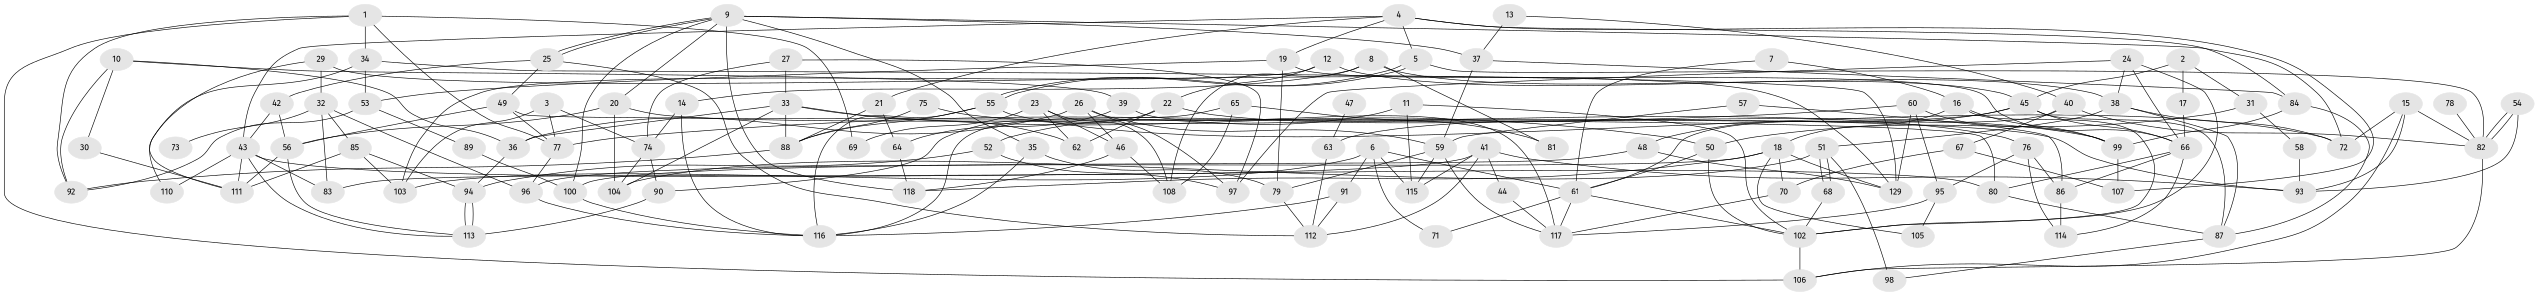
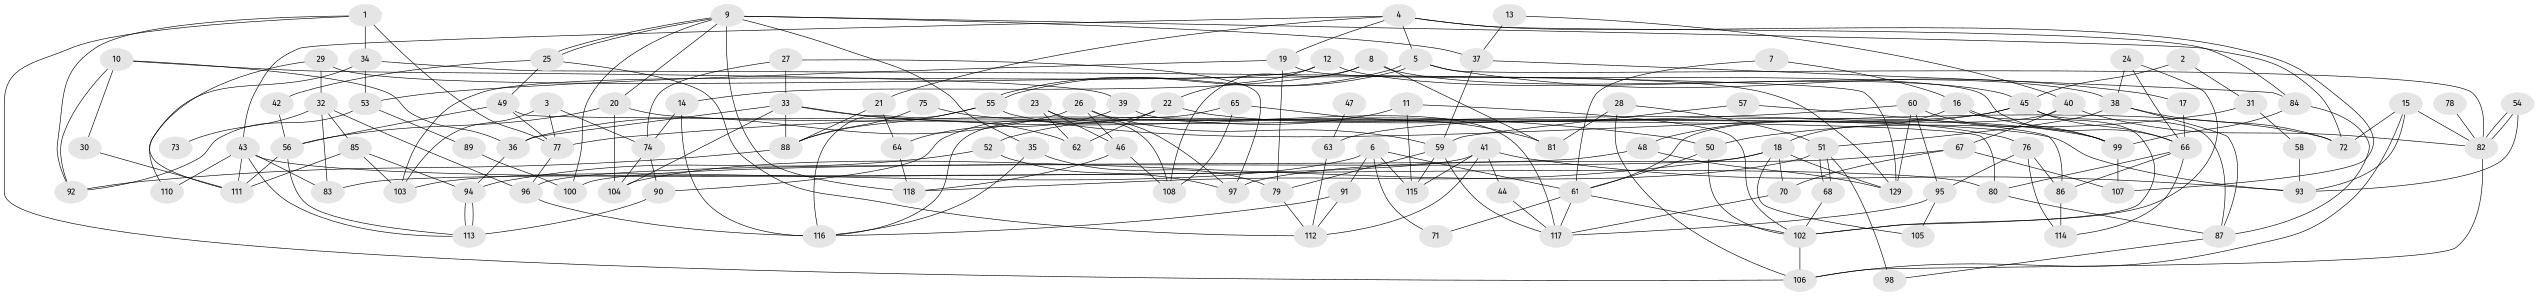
(1656, 76) -> (1751, 161)
(2183, 77) -> (1799, 84)
none -> (1619, 104)
(258, 129) -> none
(853, 148) -> none
(692, 224) -> none
